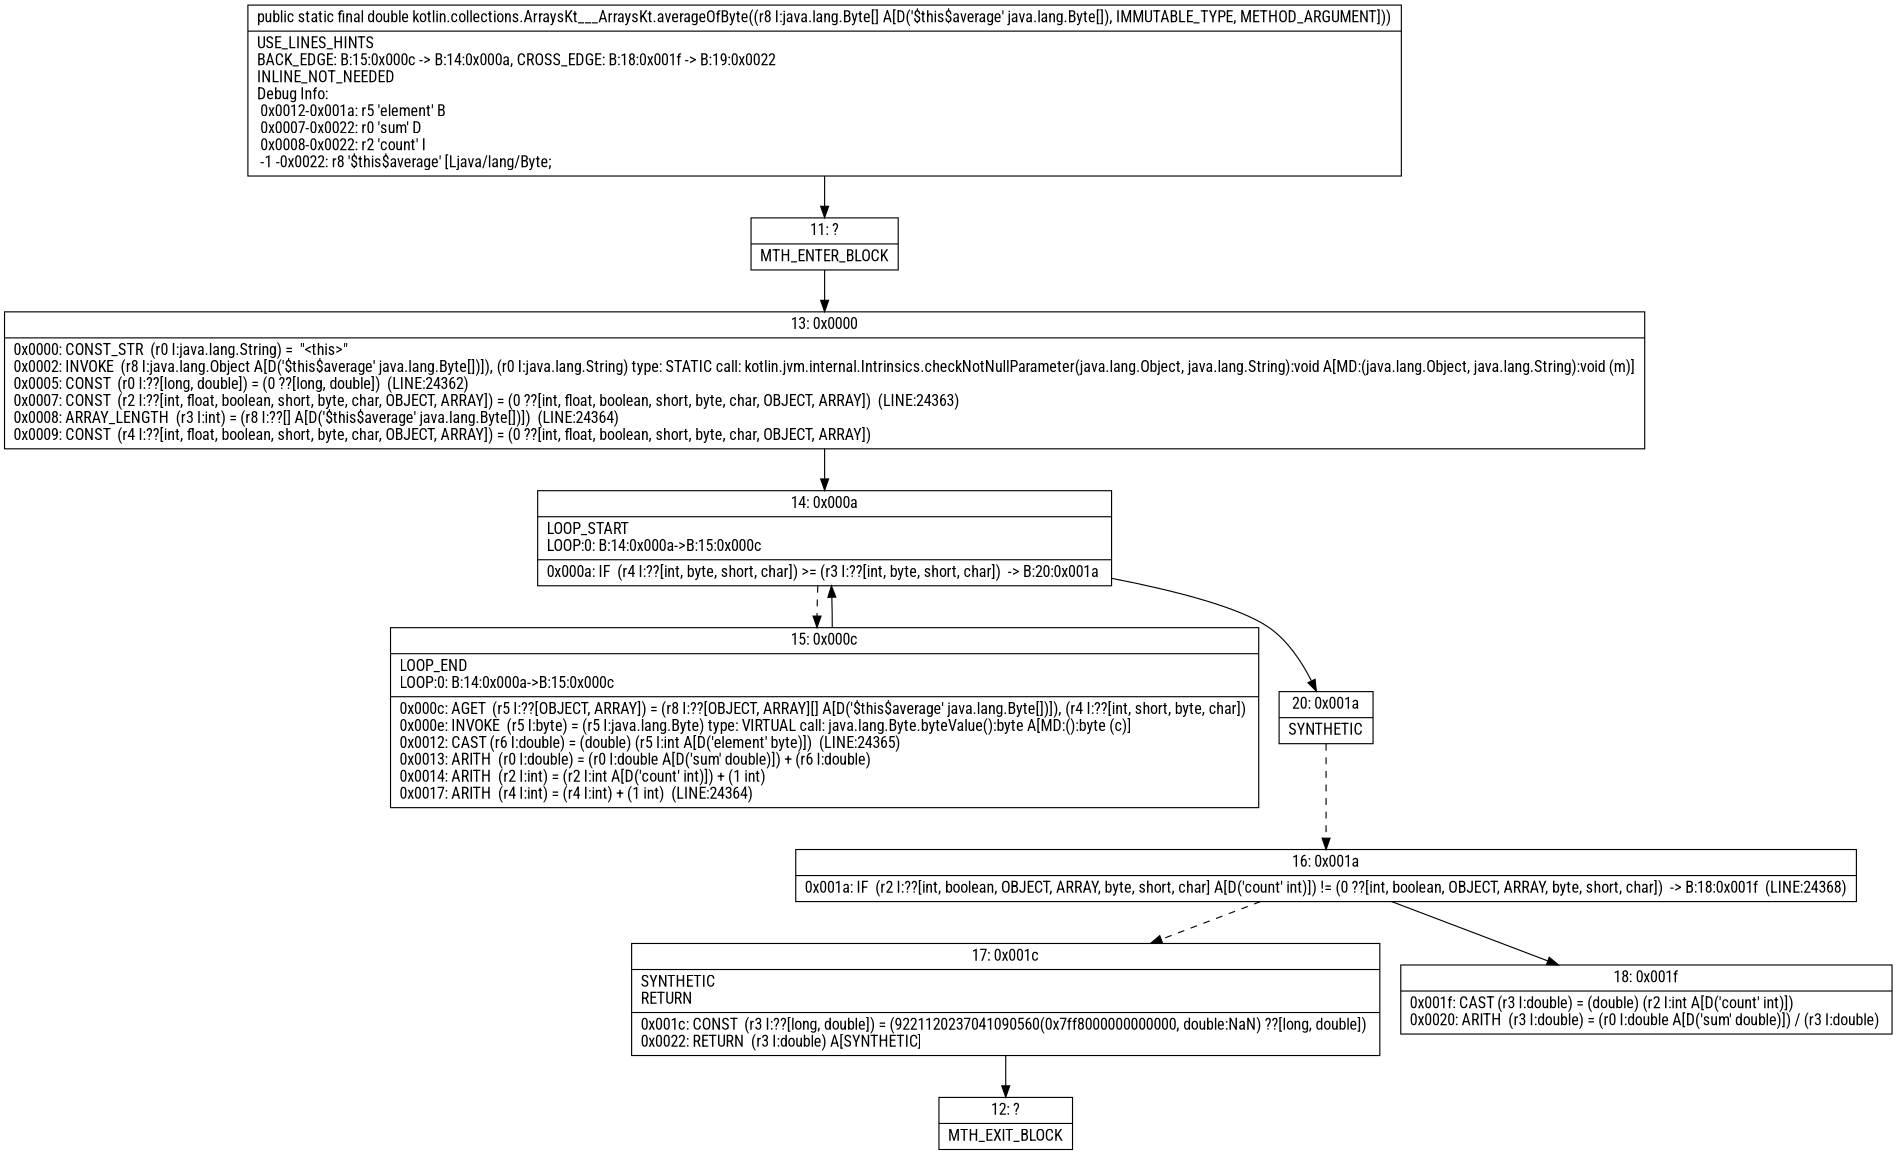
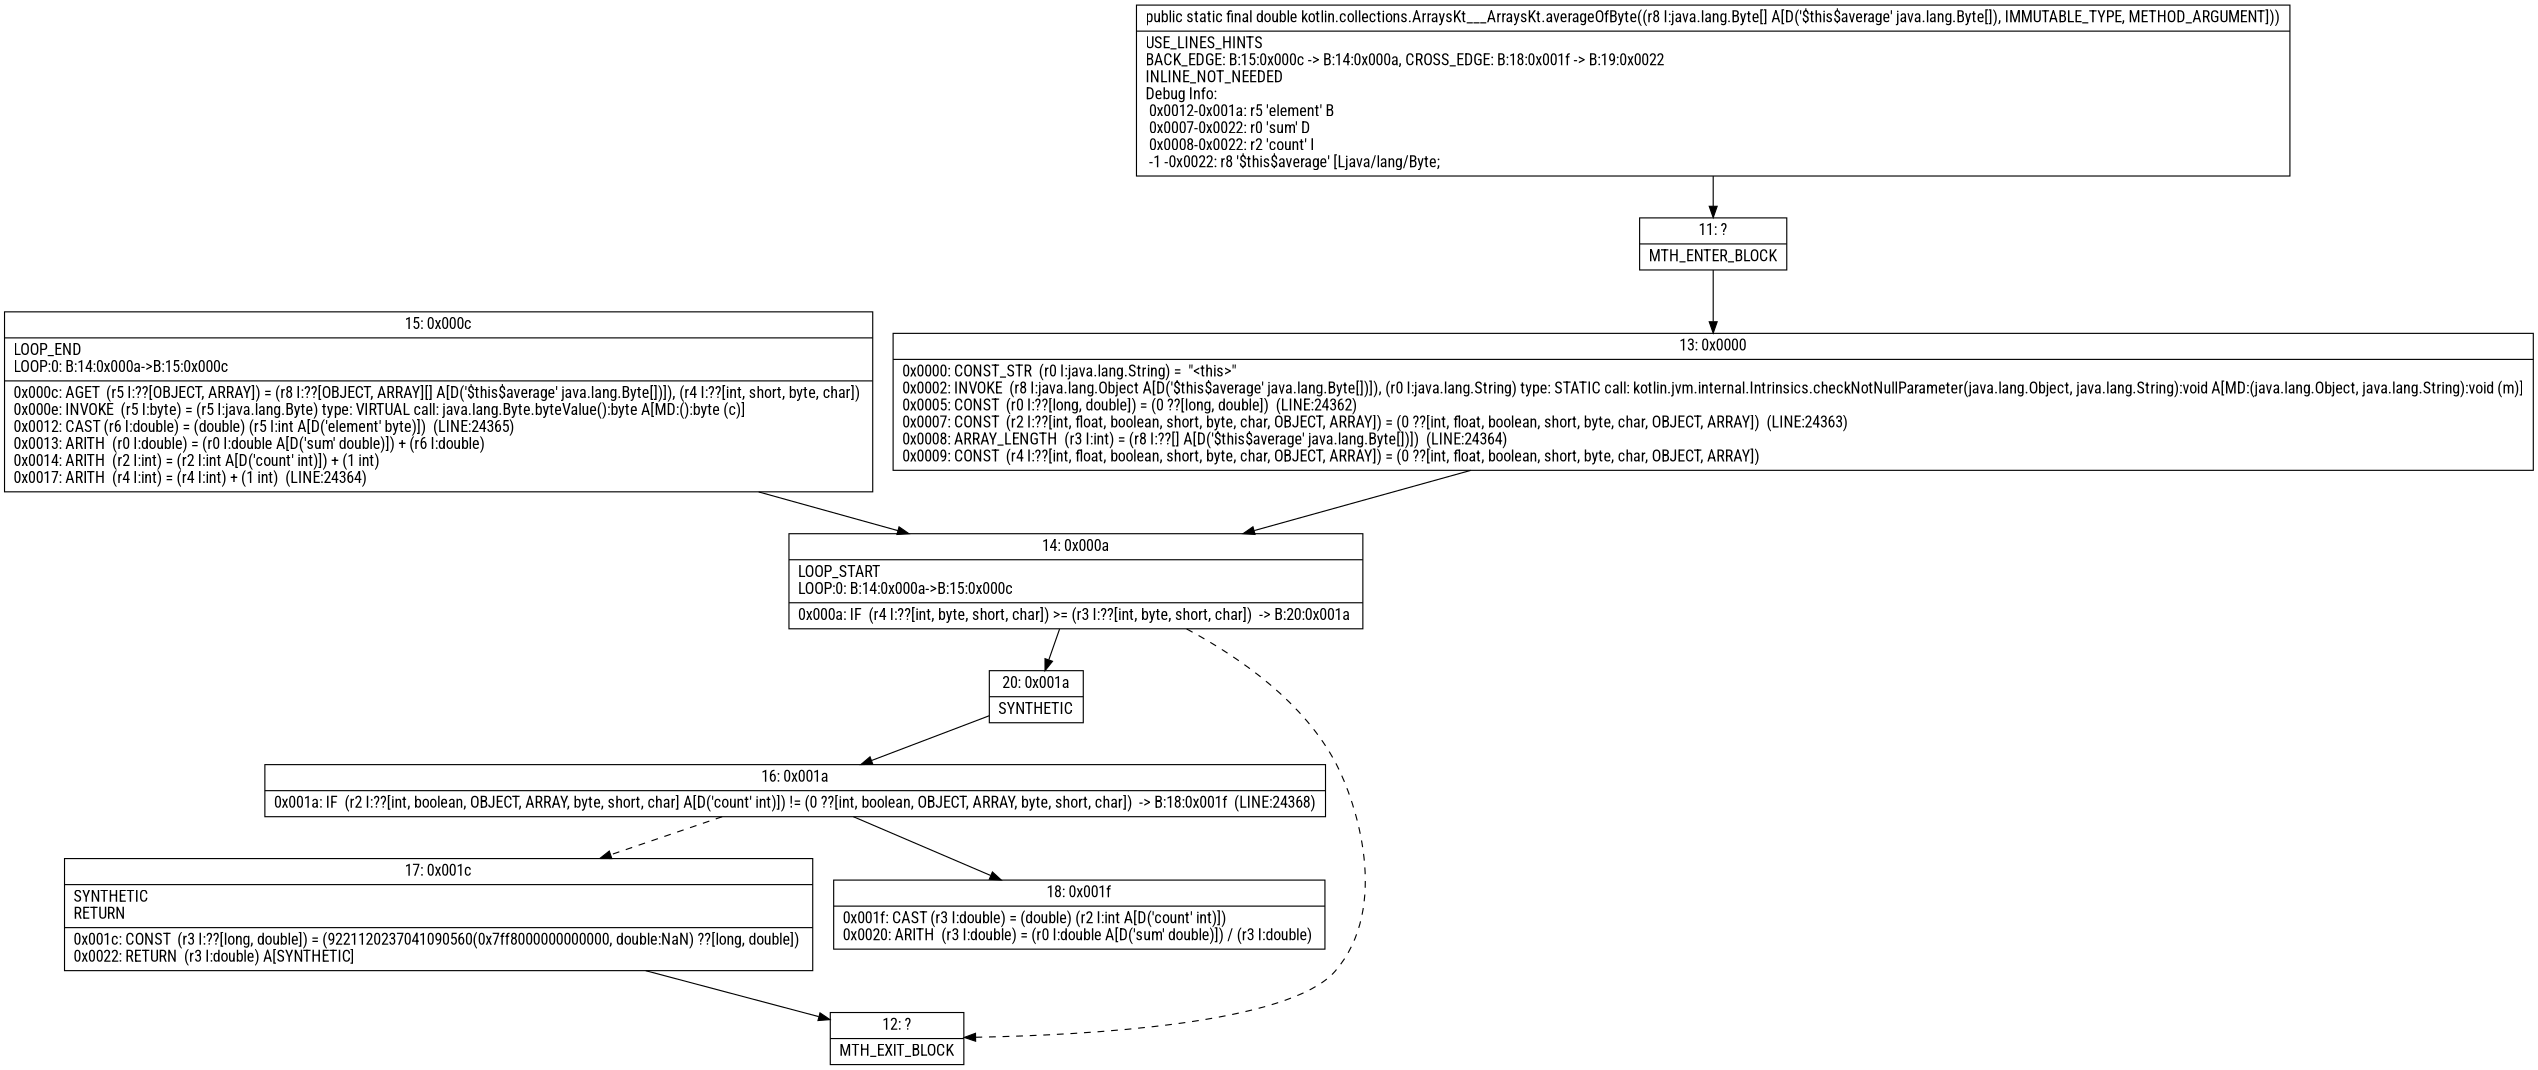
(817, 601) -> (1349, 949)
(1326, 791) -> (930, 738)
